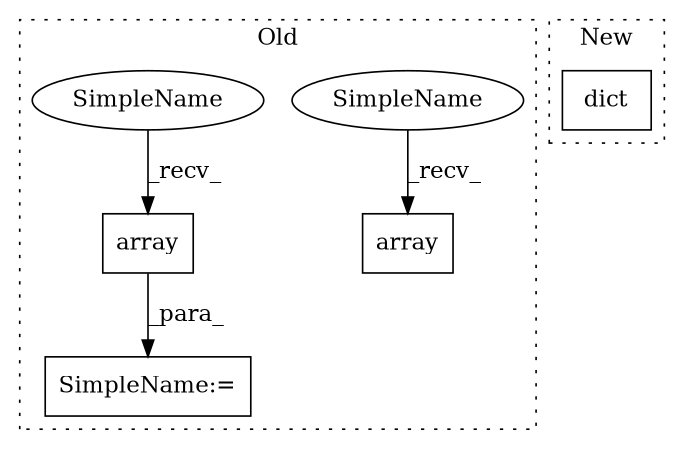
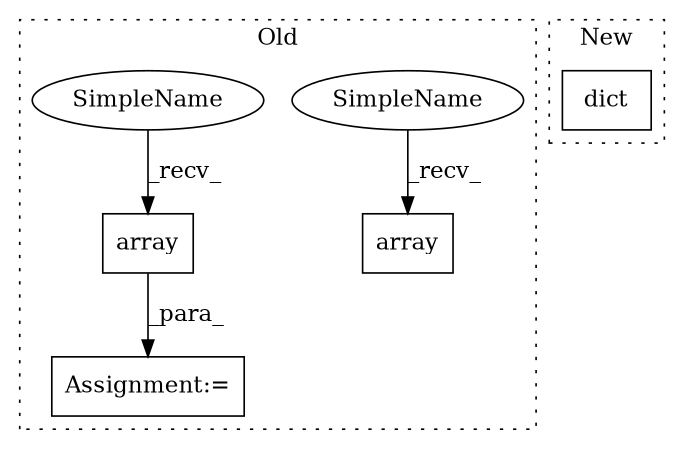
(148, 386) -> (148, 386)
